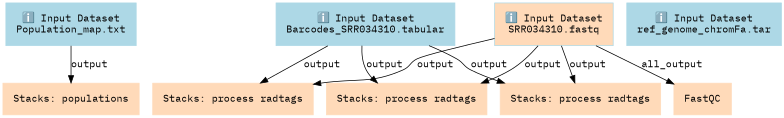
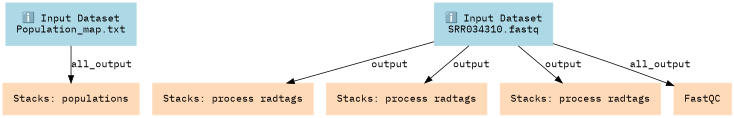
(365, 24) -> none
(554, 24) -> (494, 24)
(704, 24) -> none
(89, 64) -> (102, 64)
